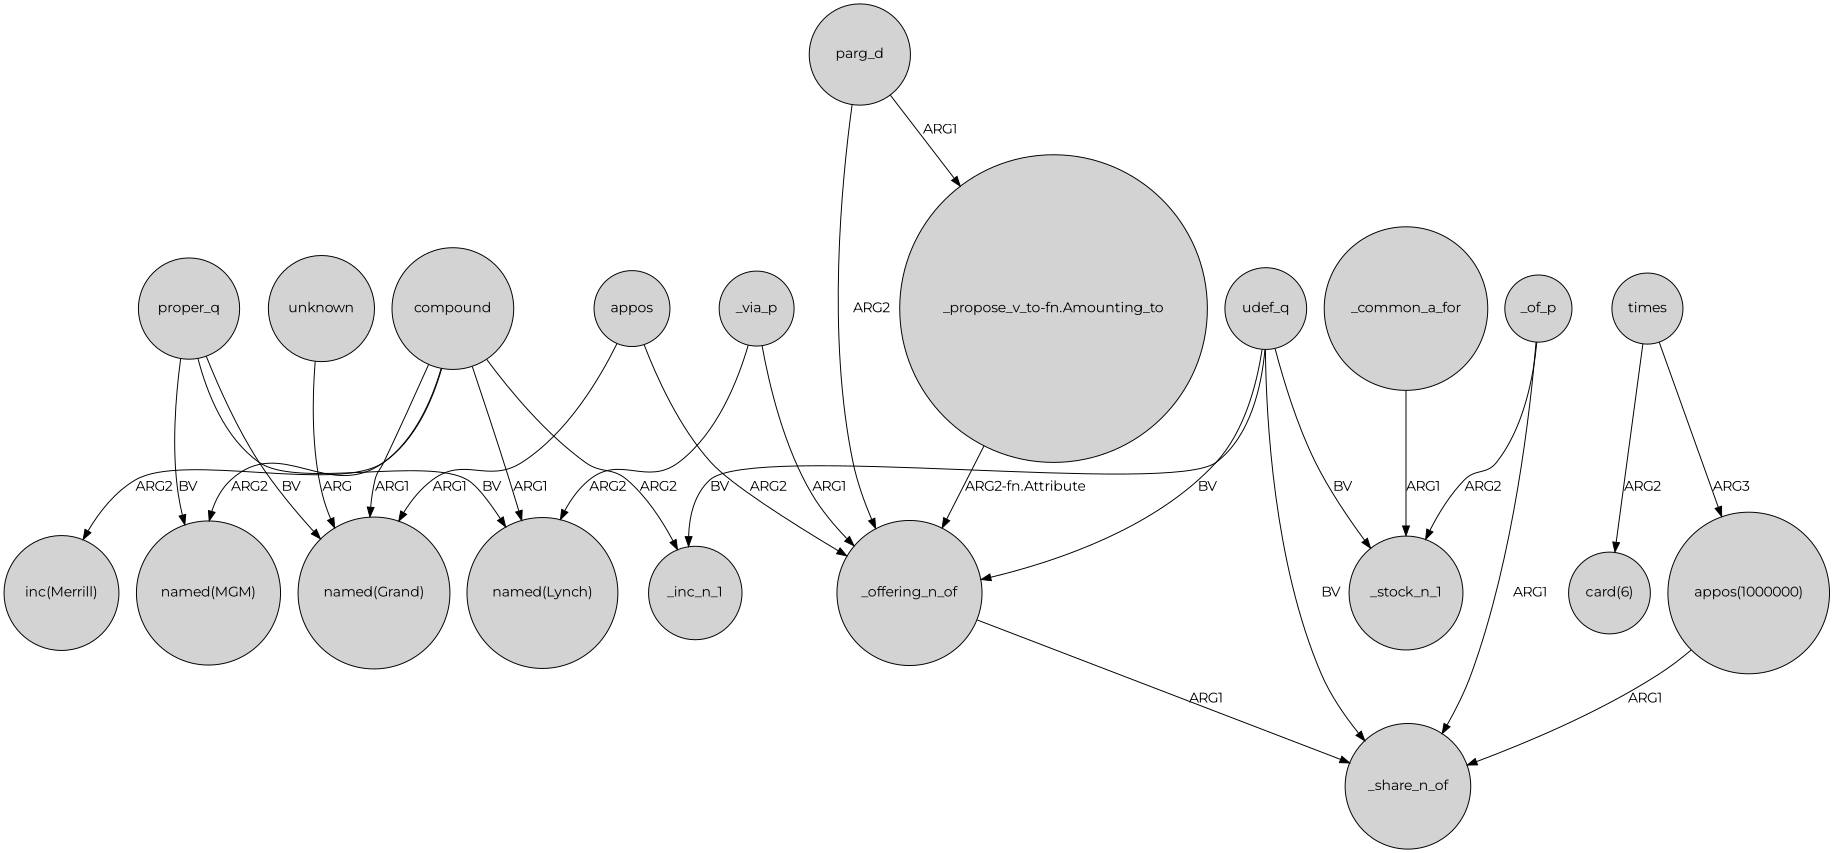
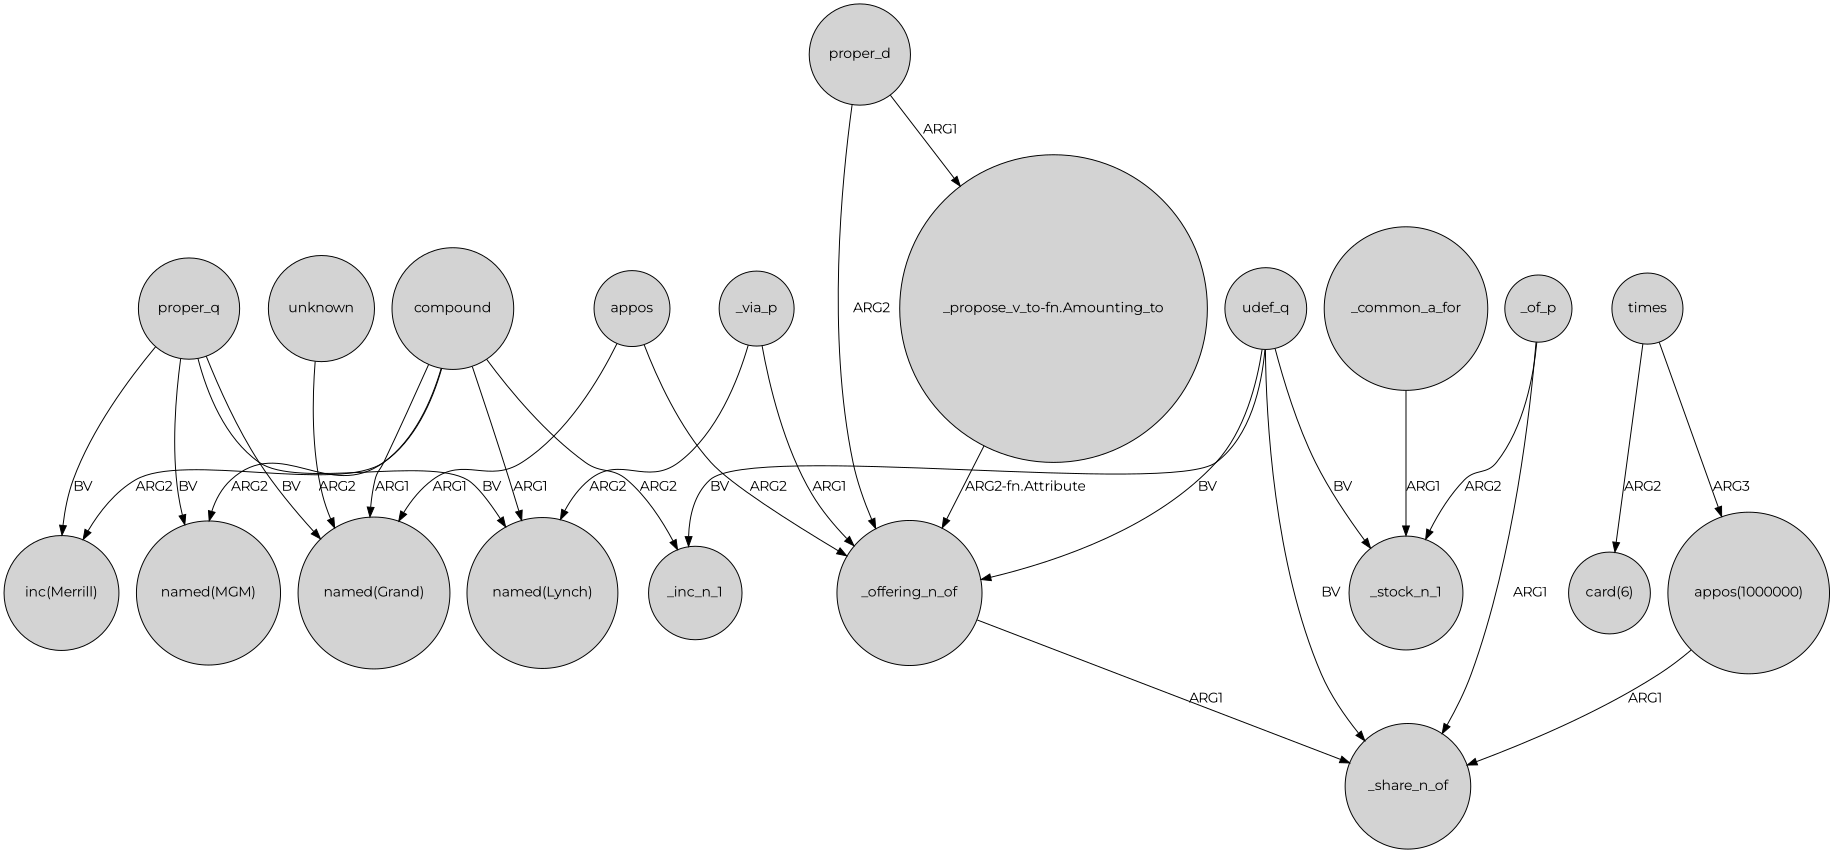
(860, 55) -> (860, 55)
none -> (97, 430)
(337, 487) -> (337, 487)
